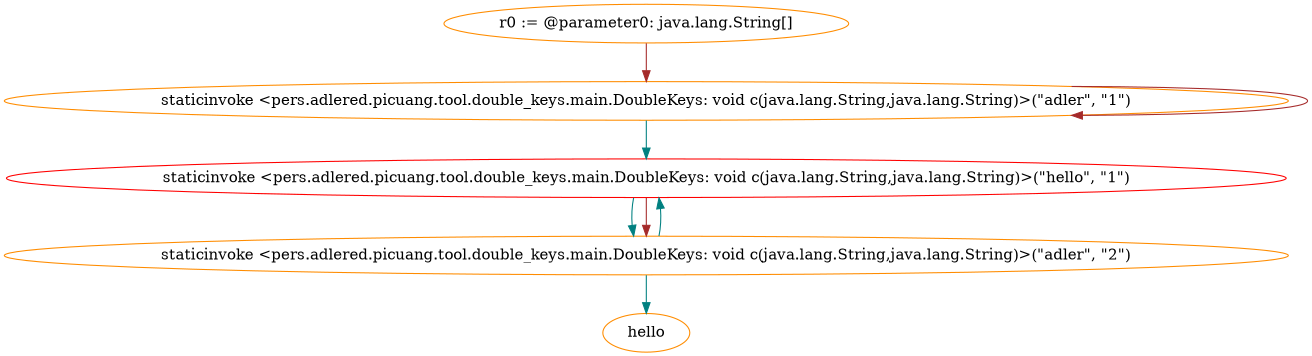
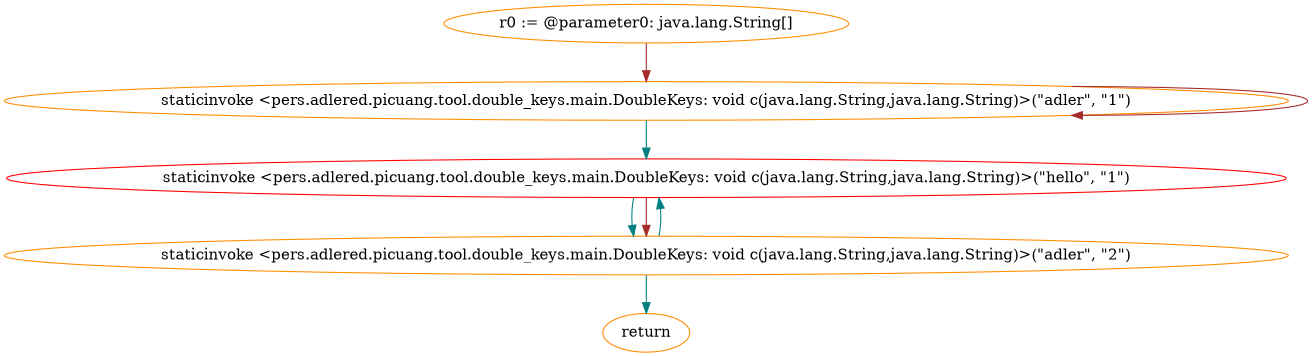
(646, 333) -> (646, 333)
